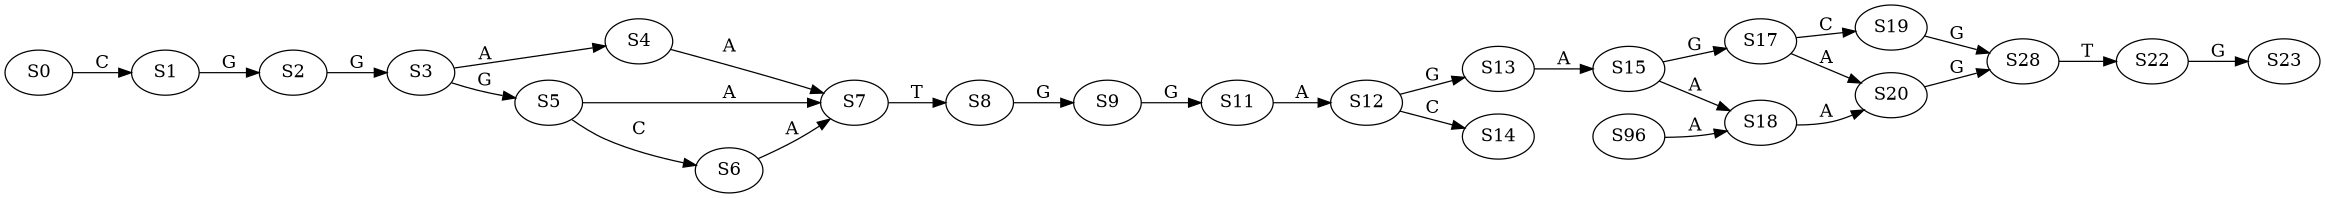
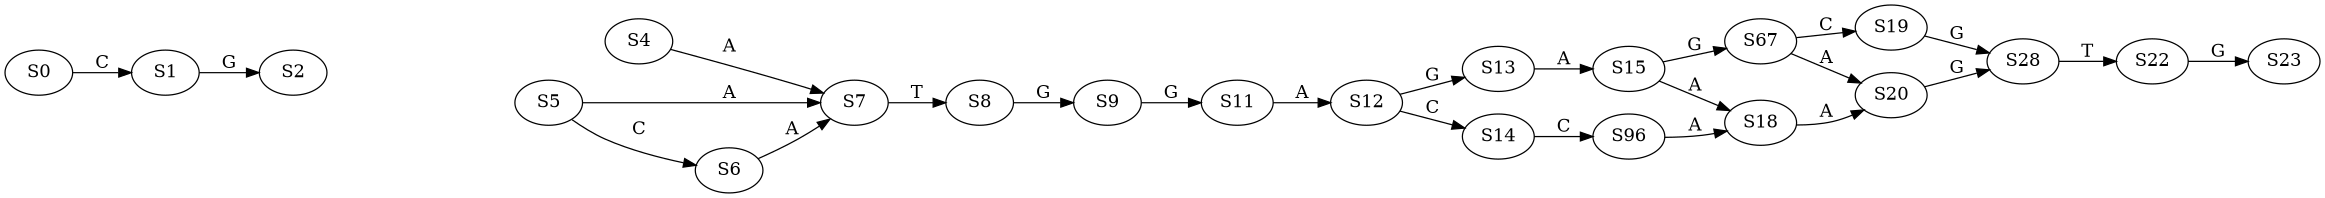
(1761, 41) -> (1761, 41)
(421, 73) -> none
none -> (1557, 137)
